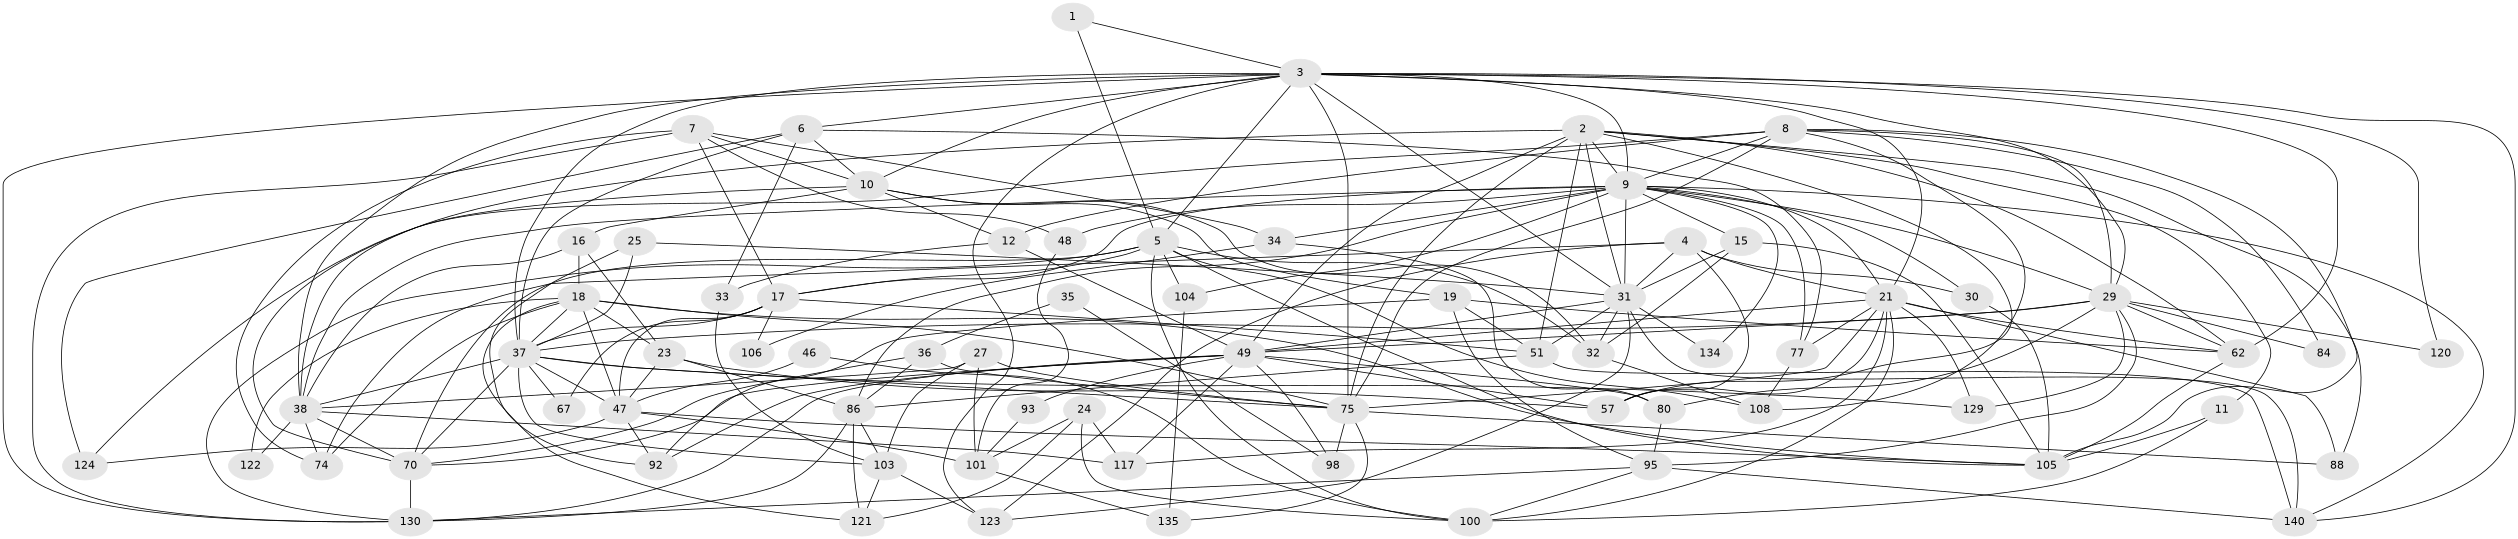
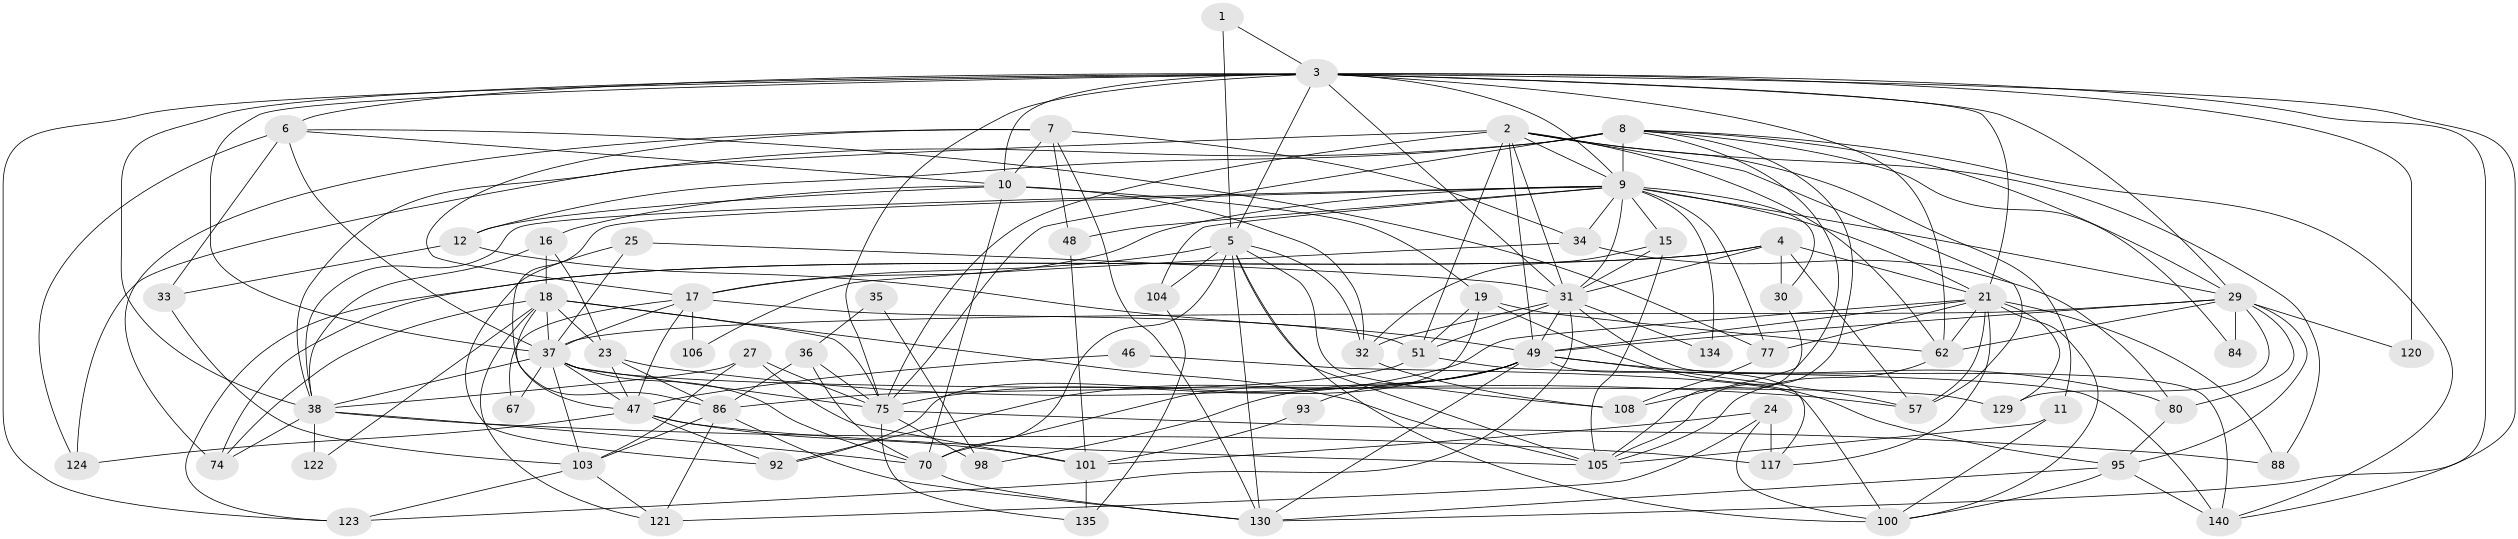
(2175, 230) -> (2215, 203)
